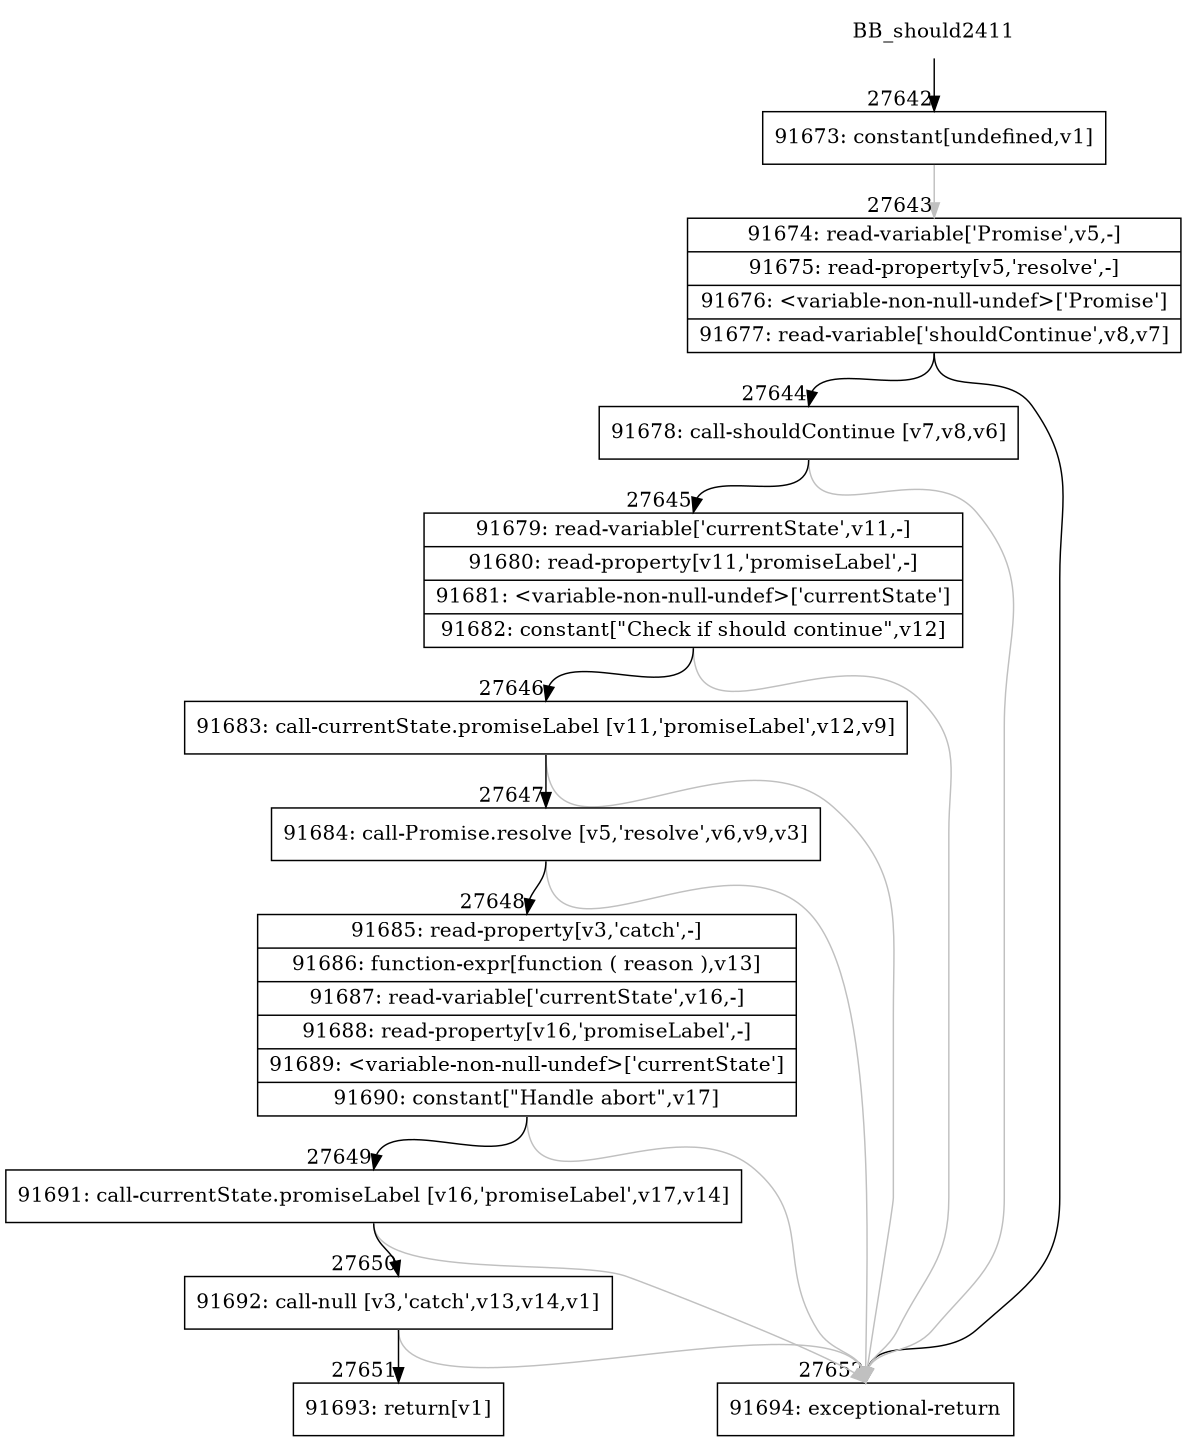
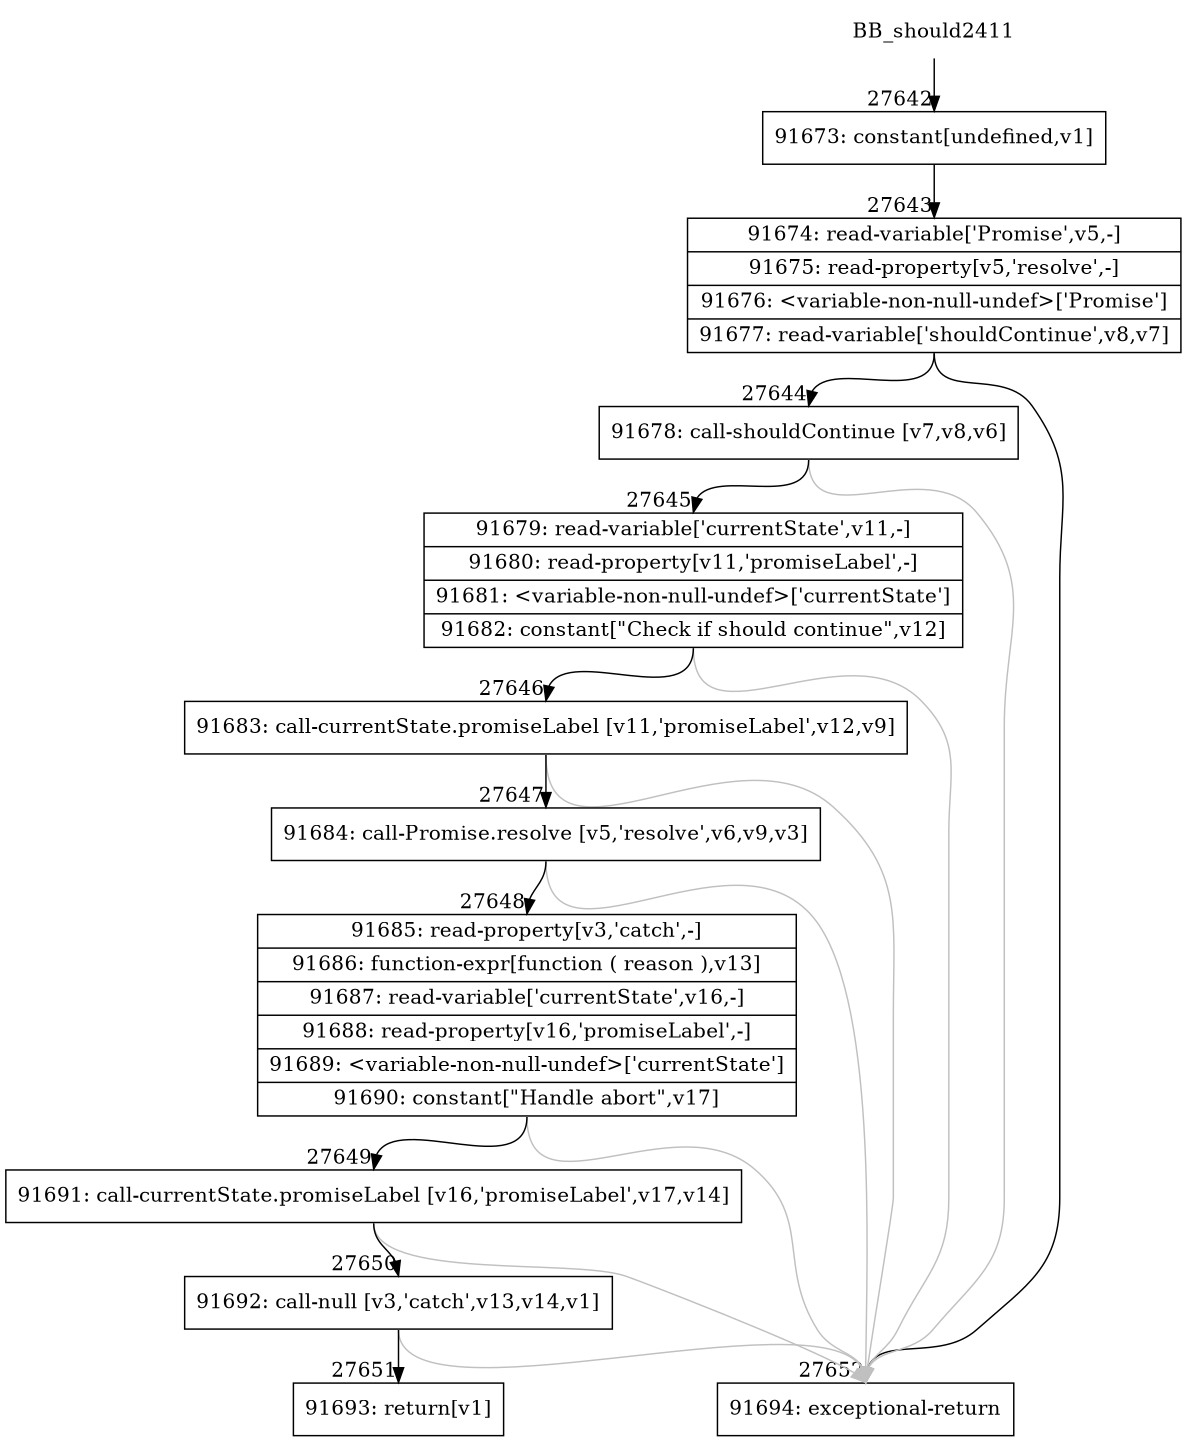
(934, 184) -> (934, 184)
